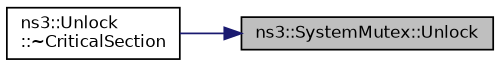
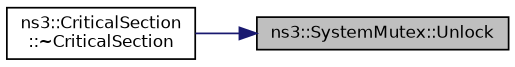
(93, 33) -> (101, 33)
